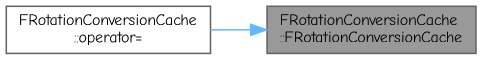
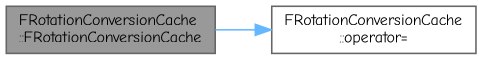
(230, 30) -> (235, 30)
